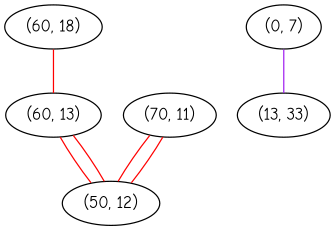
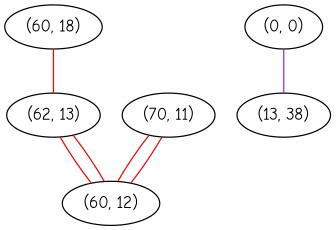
(284, 27) -> (284, 27)
(53, 115) -> (53, 115)
(284, 115) -> (284, 115)
(111, 203) -> (111, 203)
